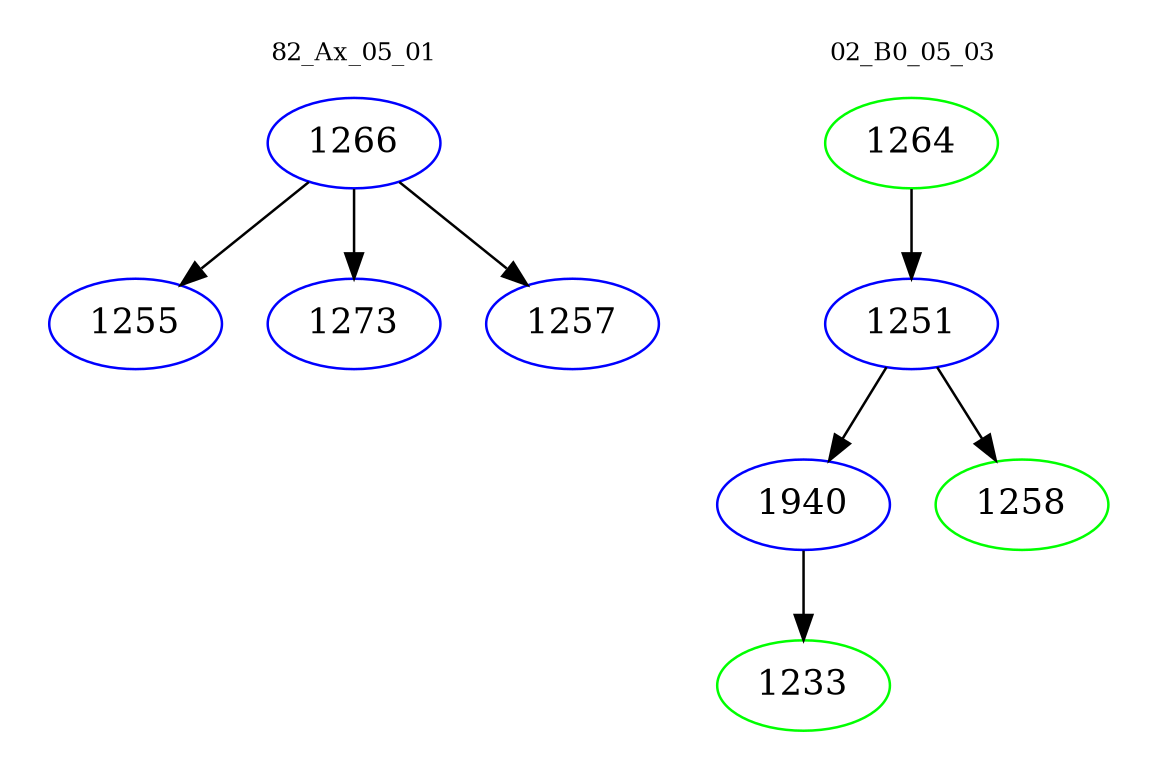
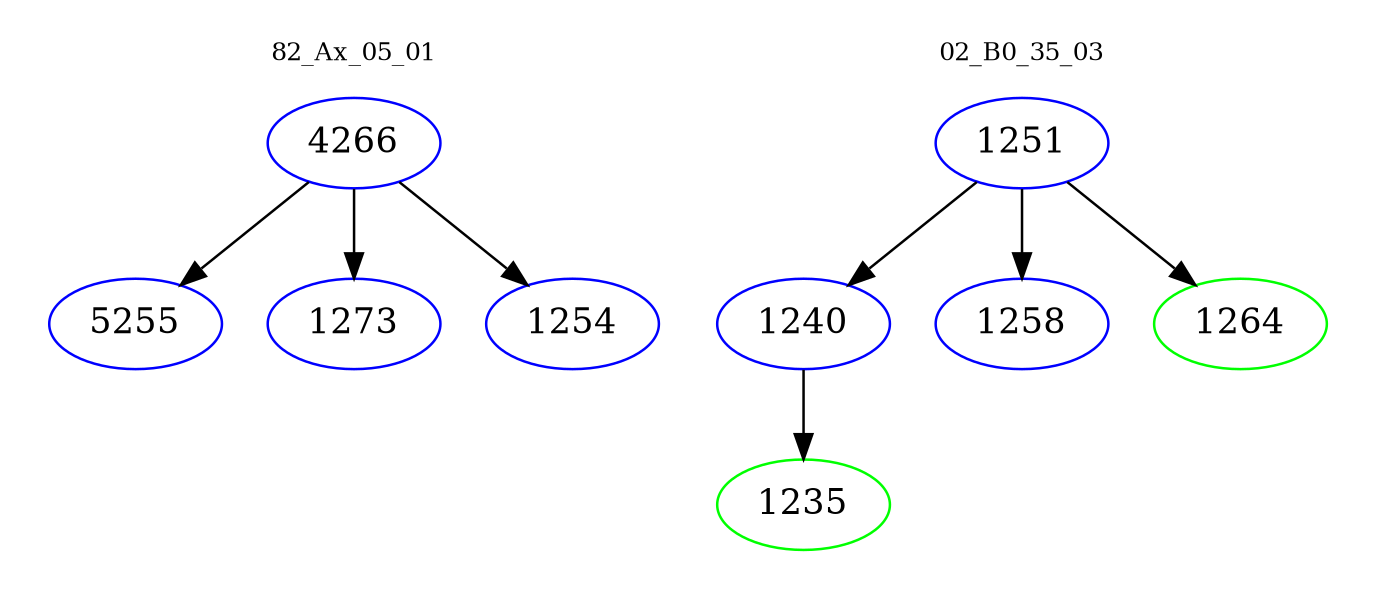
(913, 54) -> (1022, 54)
(354, 143) -> (354, 143)
(912, 221) -> (1121, 225)
(136, 324) -> (136, 324)
(573, 324) -> (573, 324)
(804, 505) -> (804, 324)
(1022, 505) -> (1022, 324)
(804, 686) -> (804, 505)
